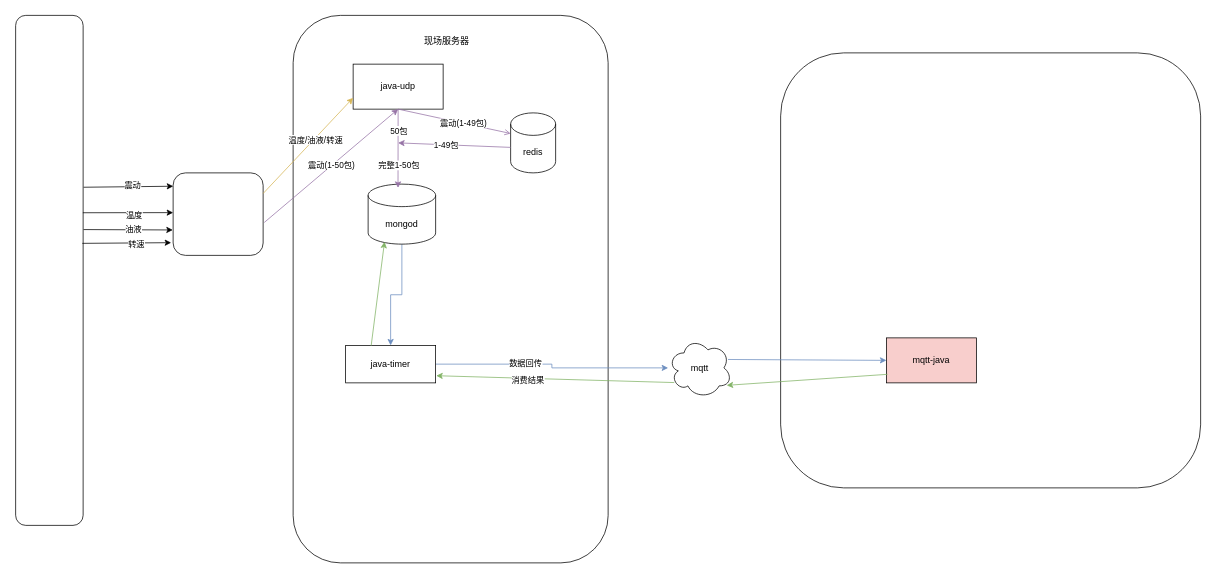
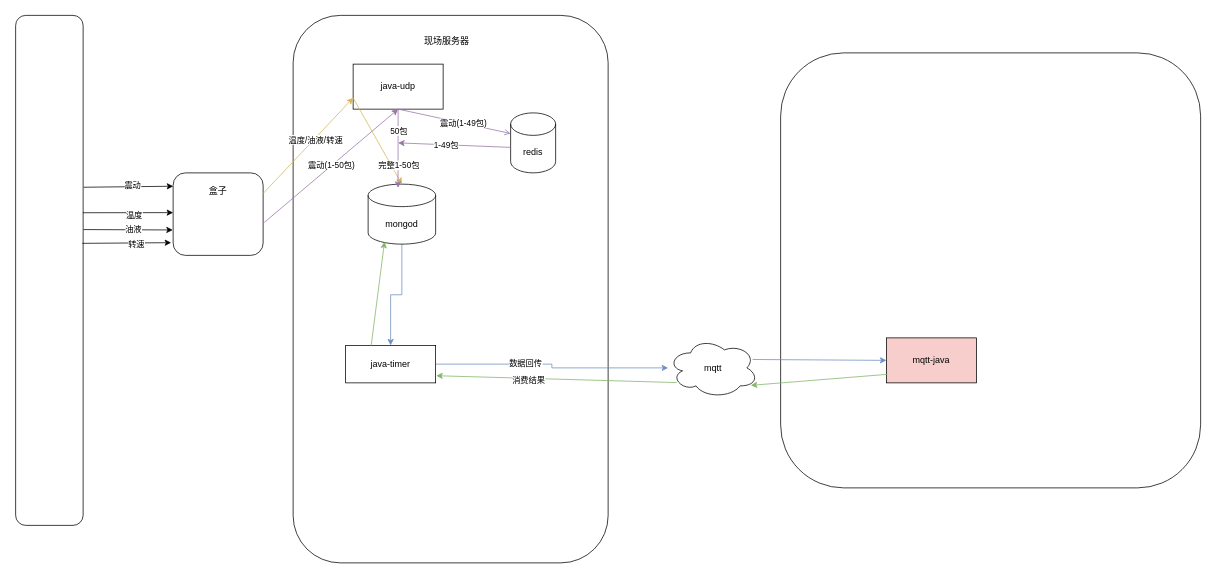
none -> (370, 128)
none -> (218, 192)
(700, 368) -> (713, 368)
